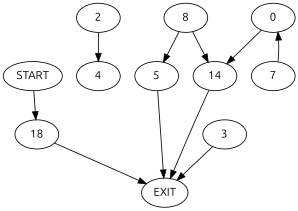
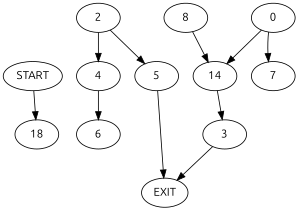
(173, 43) -> (125, 44)
(279, 51) -> (268, 43)
(191, 130) -> (219, 101)
none -> (98, 134)
(97, 162) -> none
